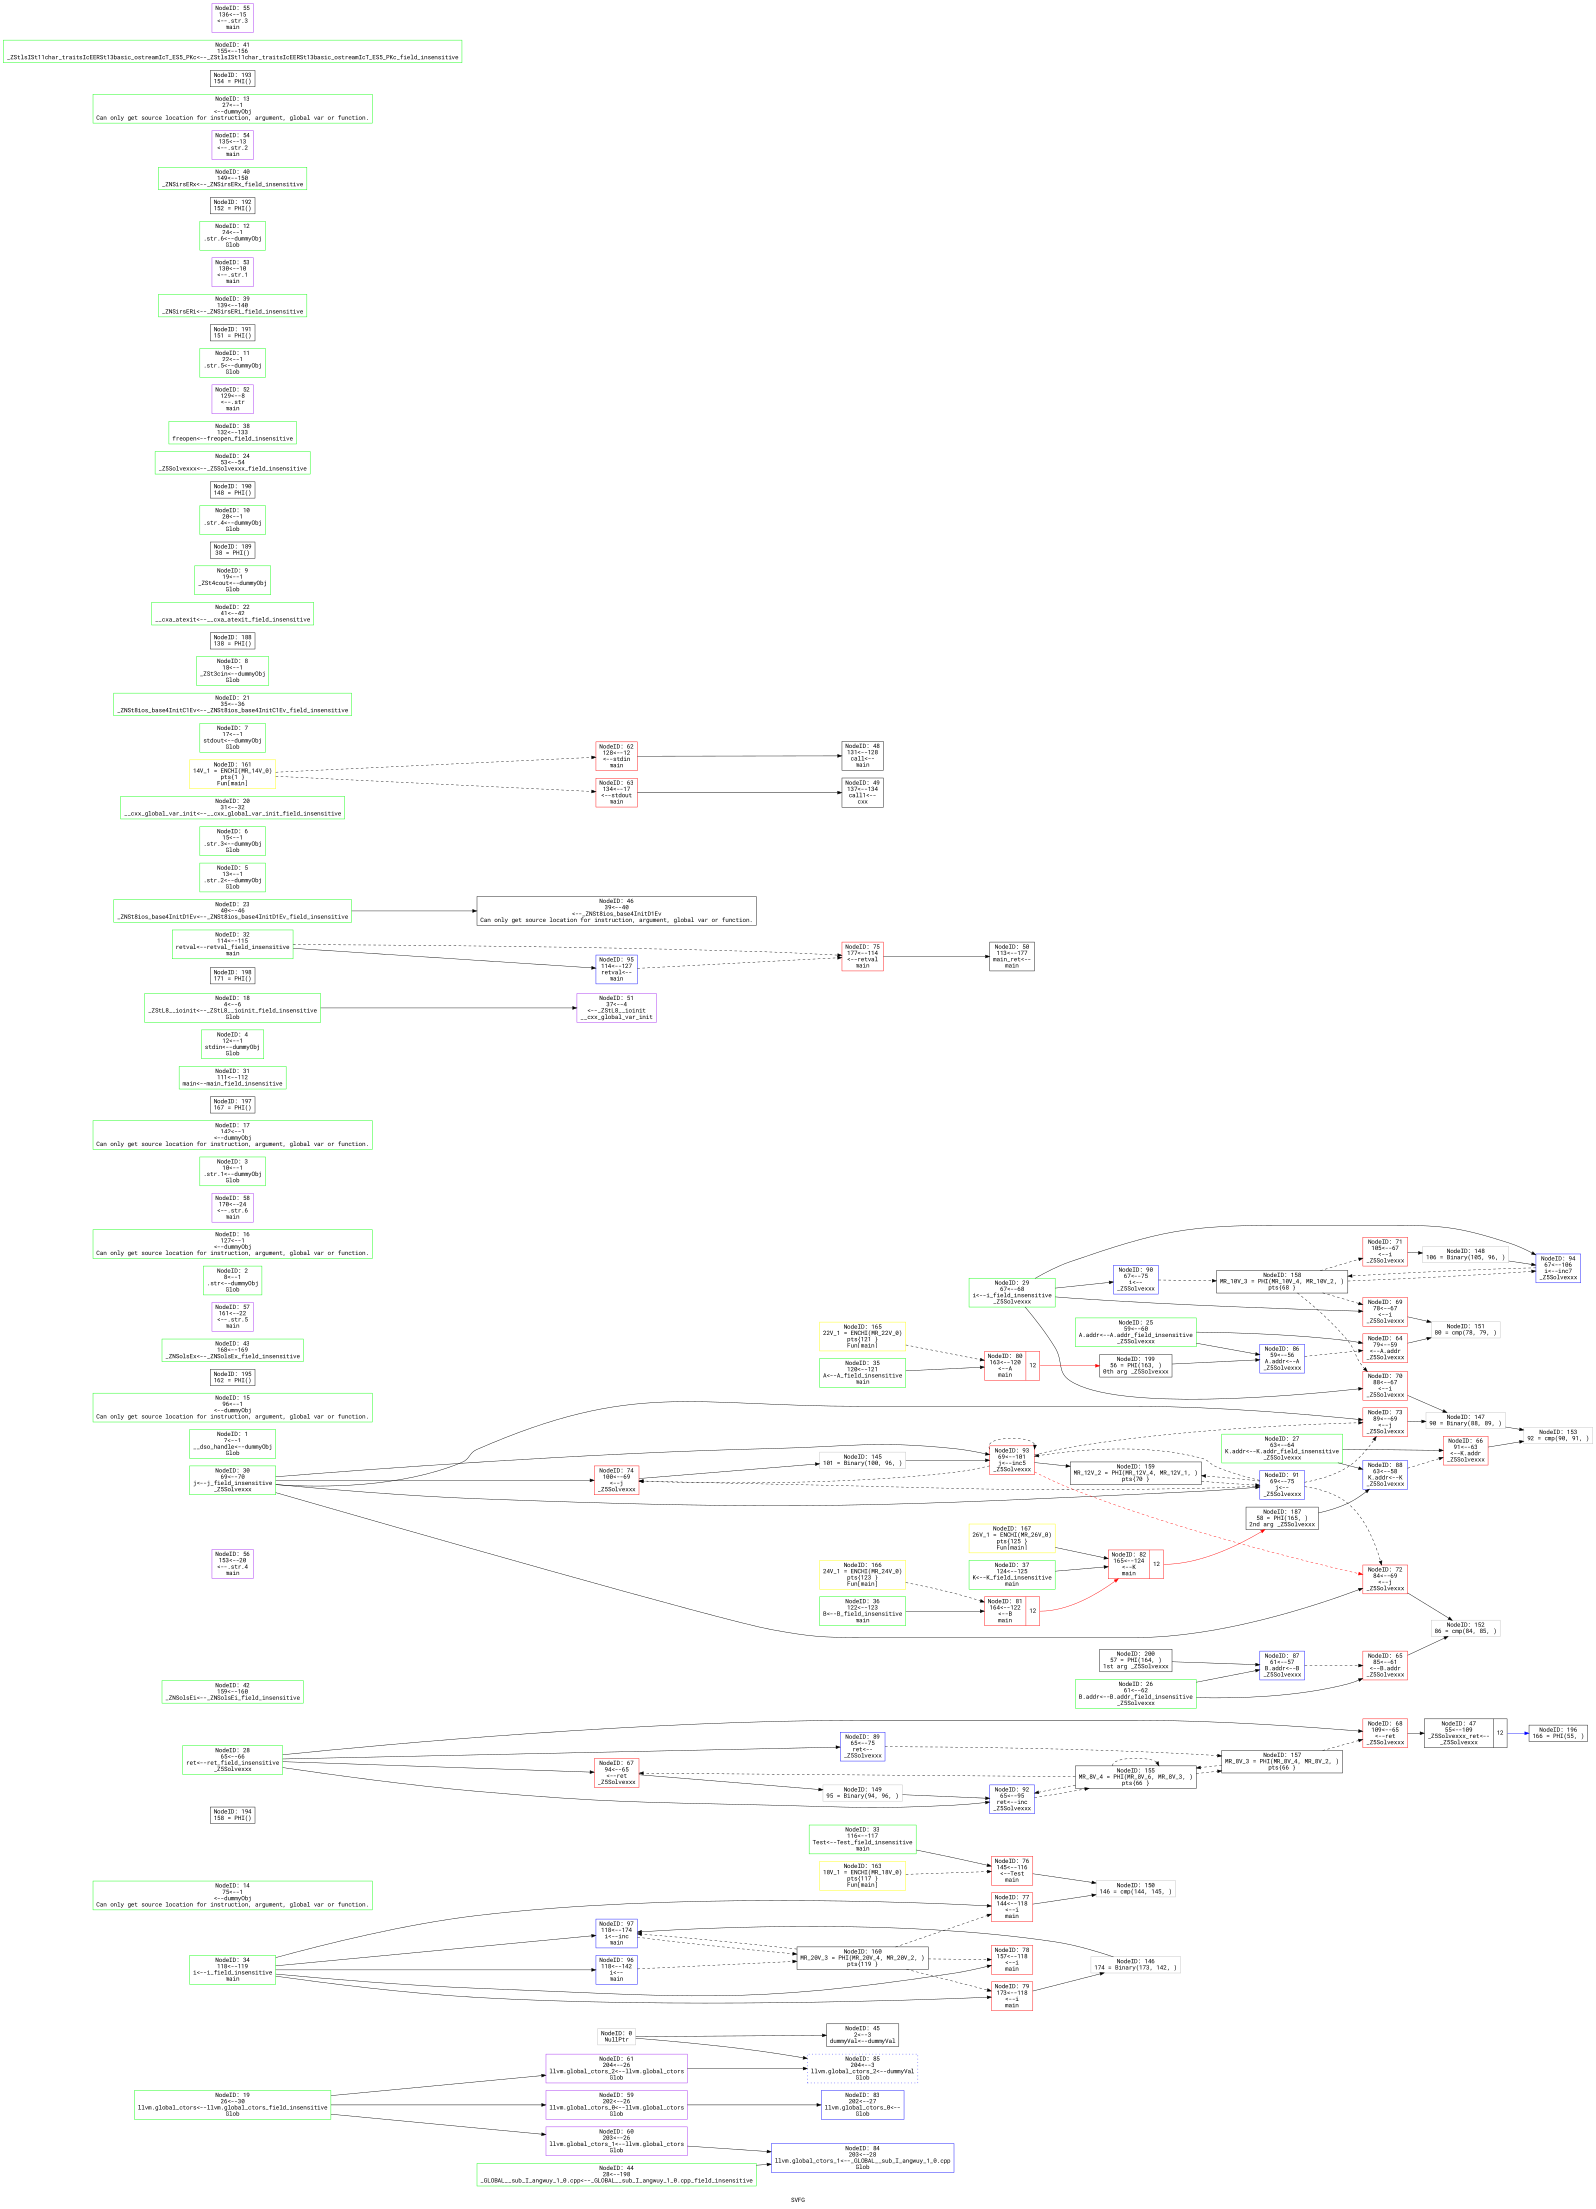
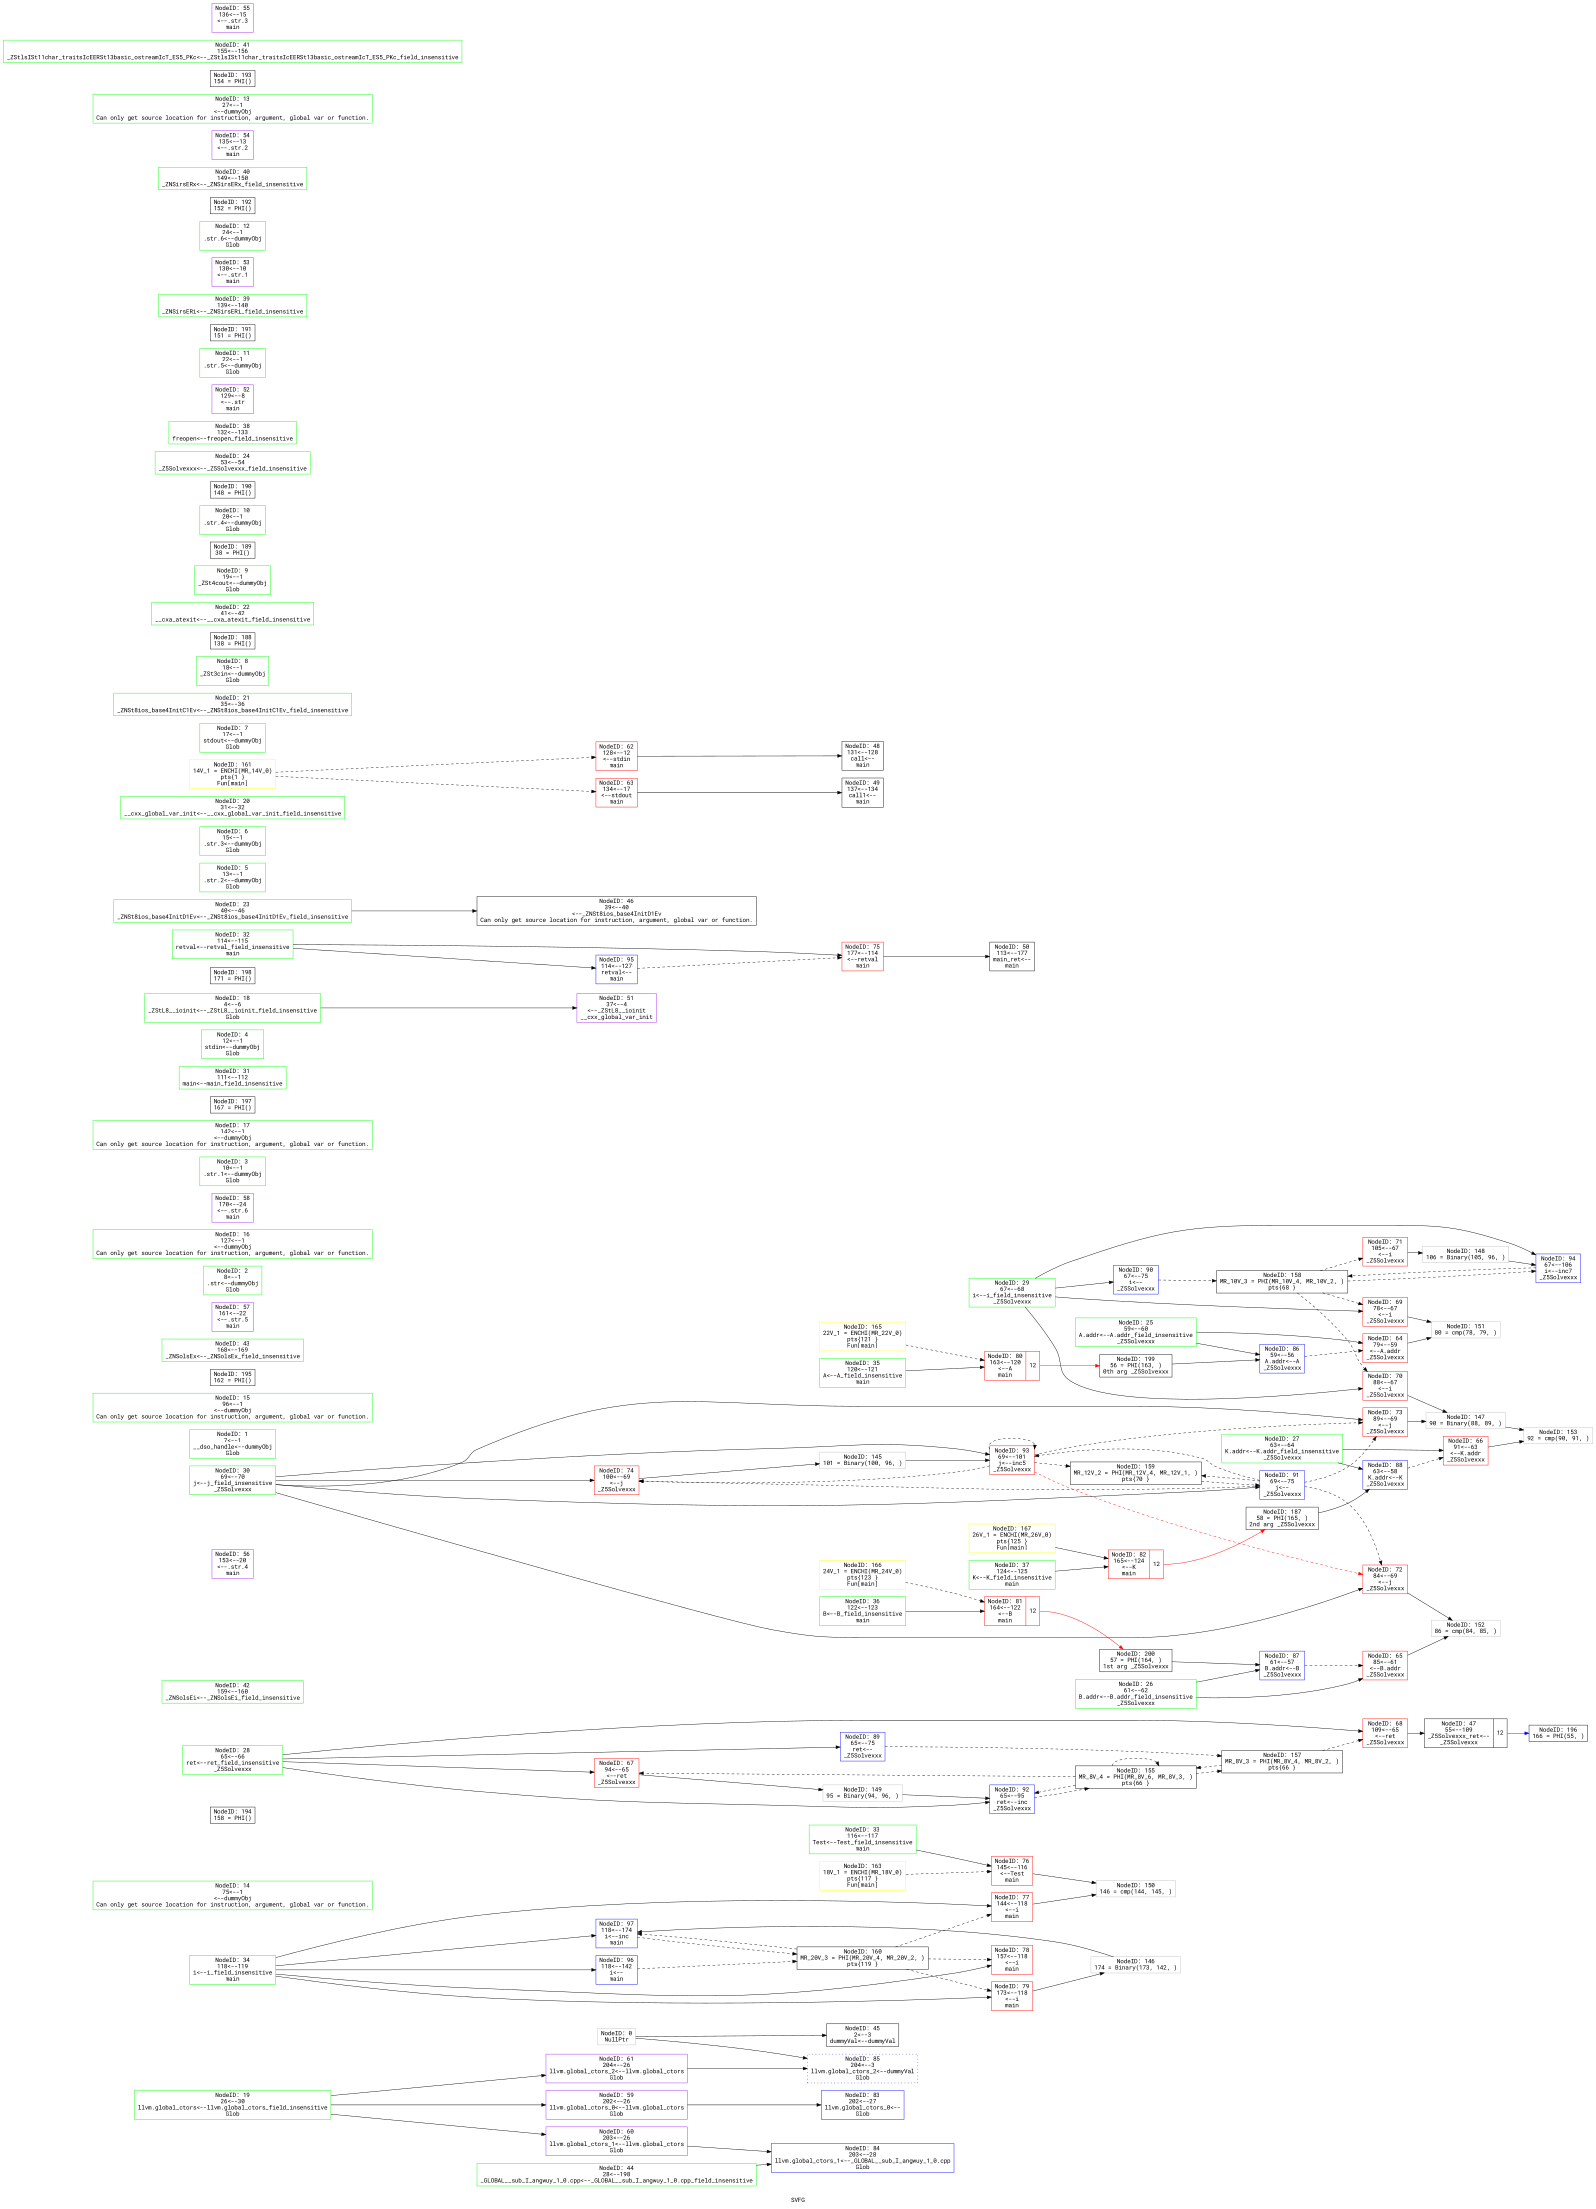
(863, 802) -> (863, 802)
(565, 947) -> (565, 947)
(1050, 1464) -> (1050, 1464)
(1080, 1602) -> (1083, 1622)
